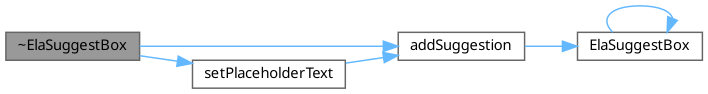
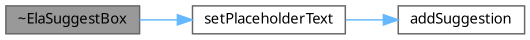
(261, 46) -> none
(640, 46) -> none
